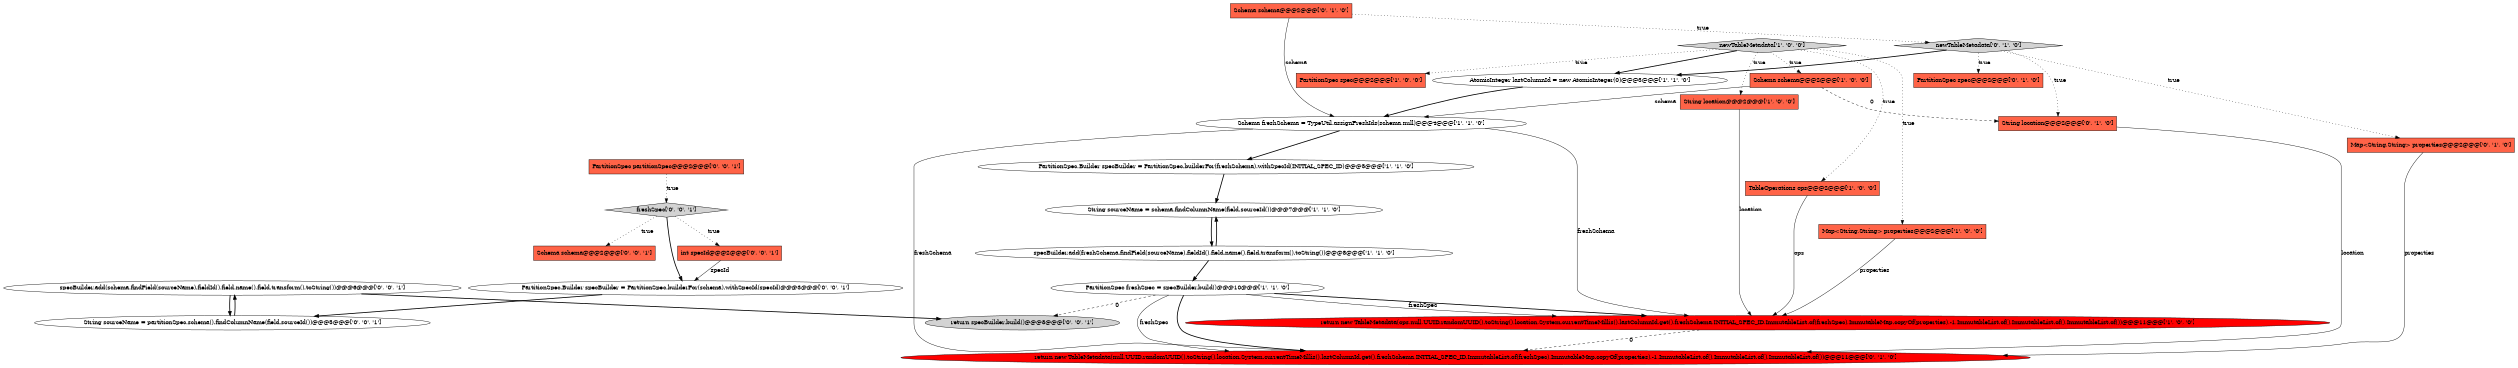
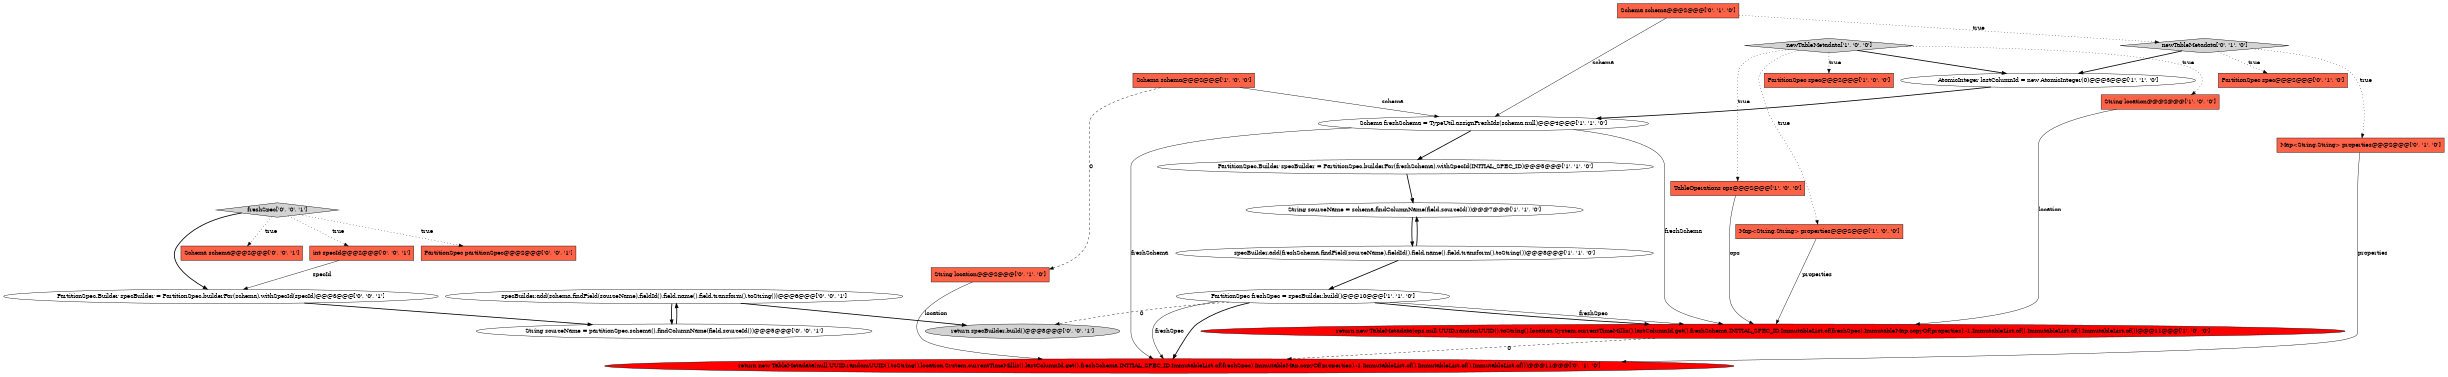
(1784, 61) -> none
(2045, 71) -> none
(666, 186) -> (379, 230)
